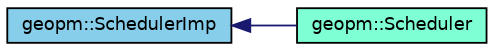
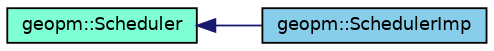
(274, 26) -> (239, 26)
